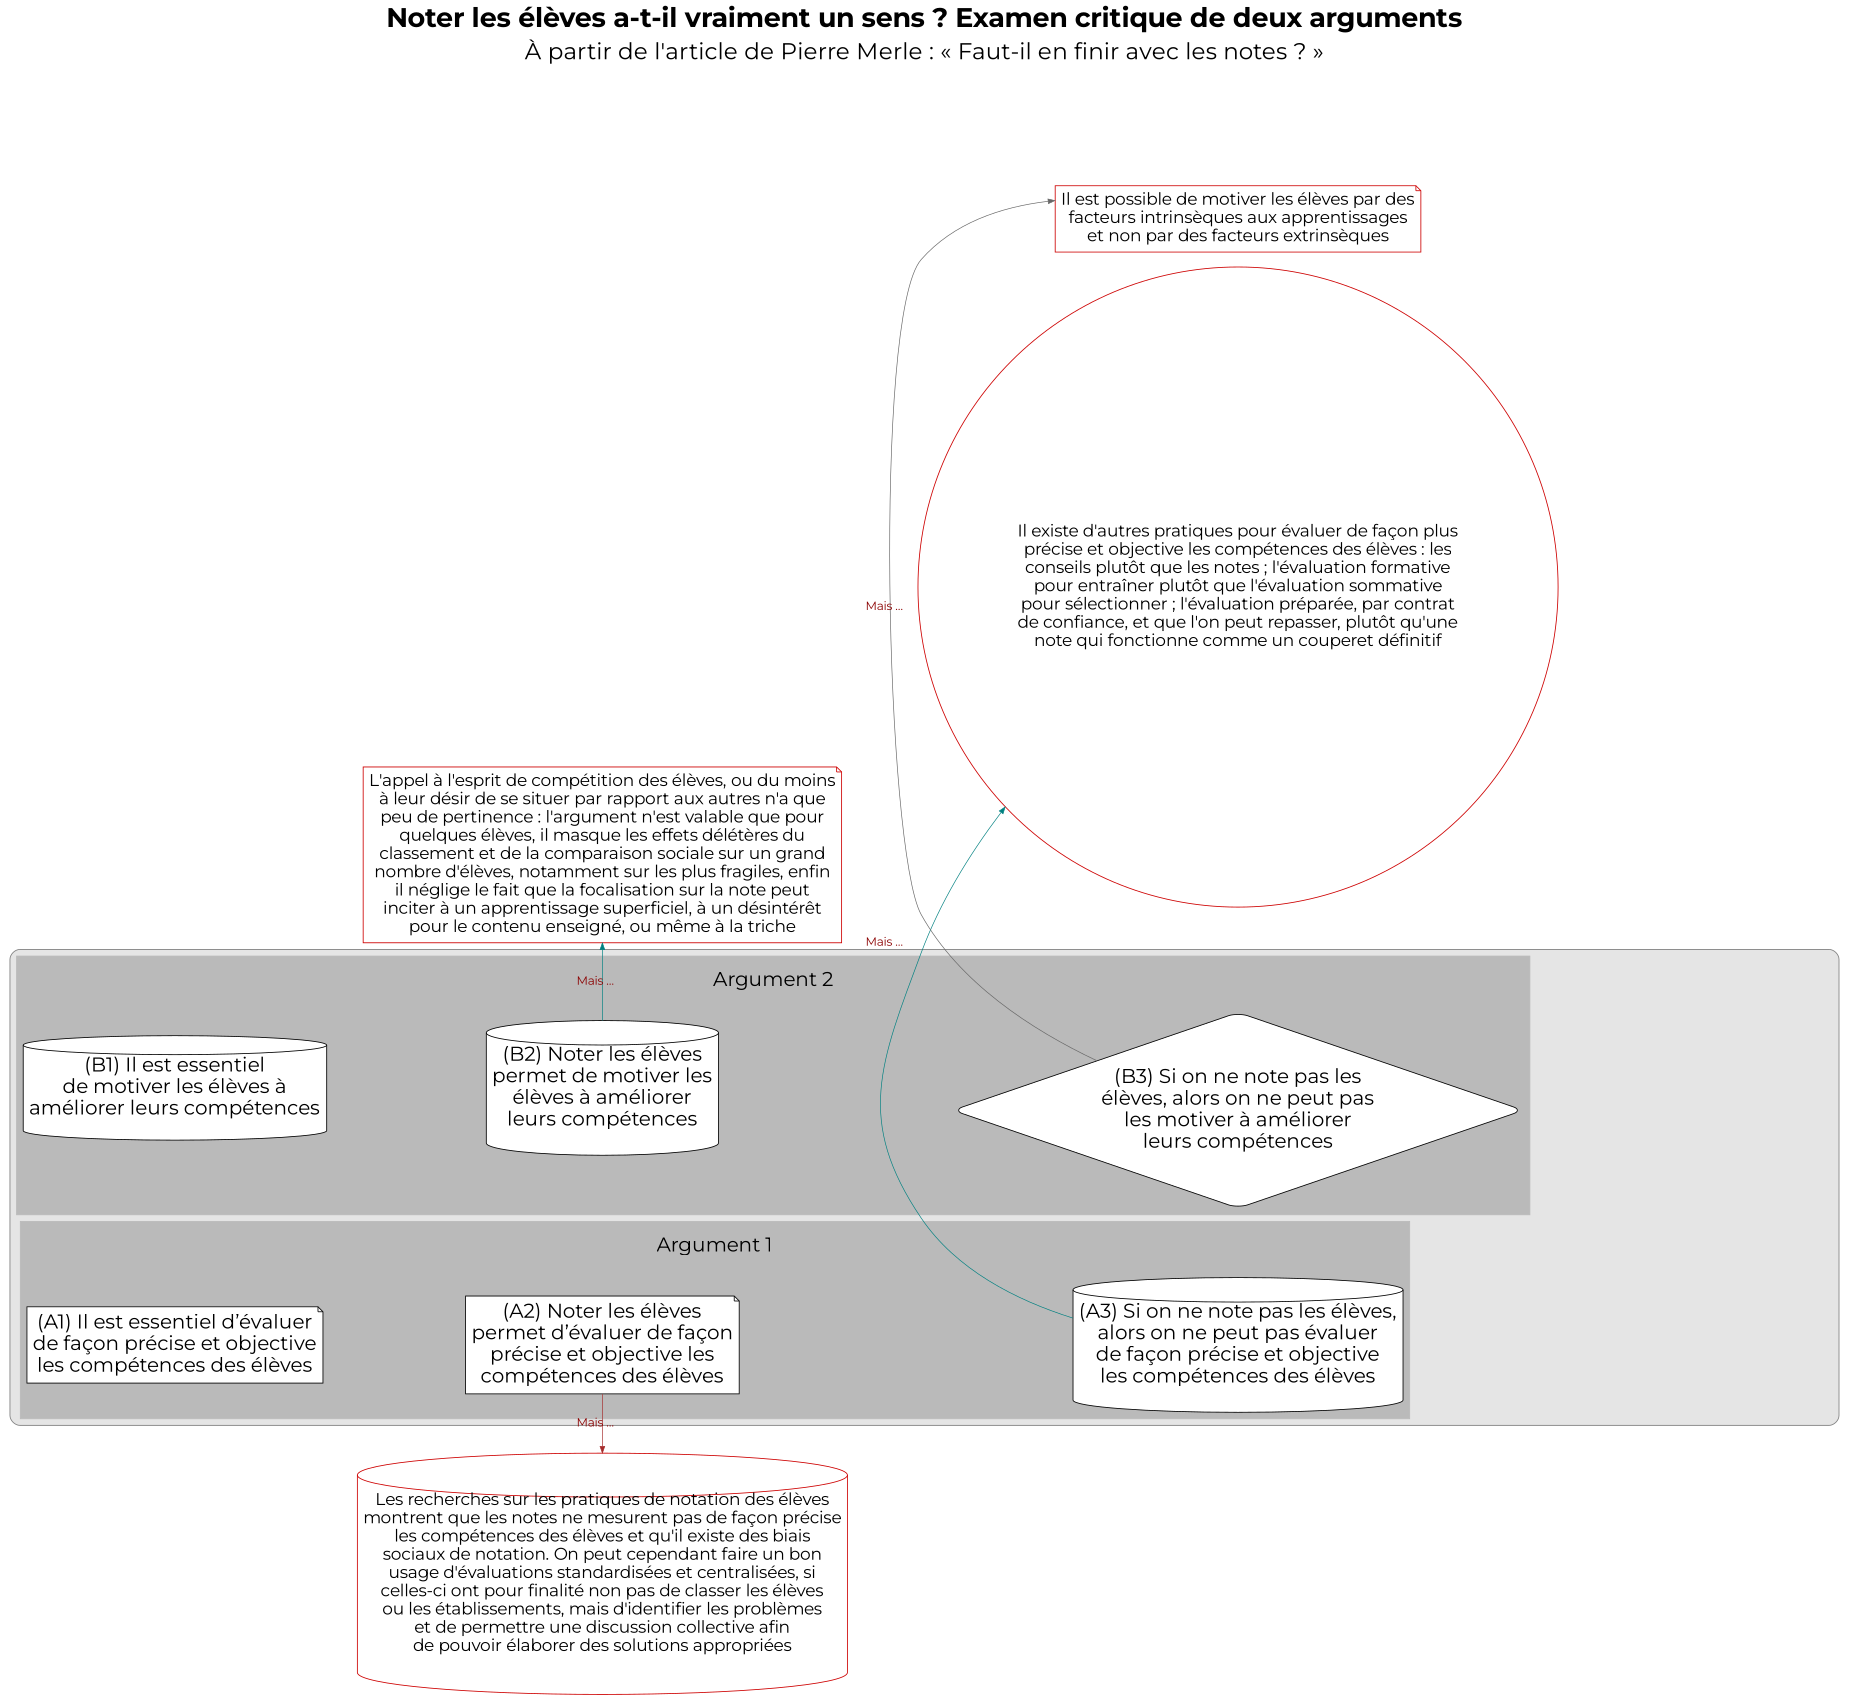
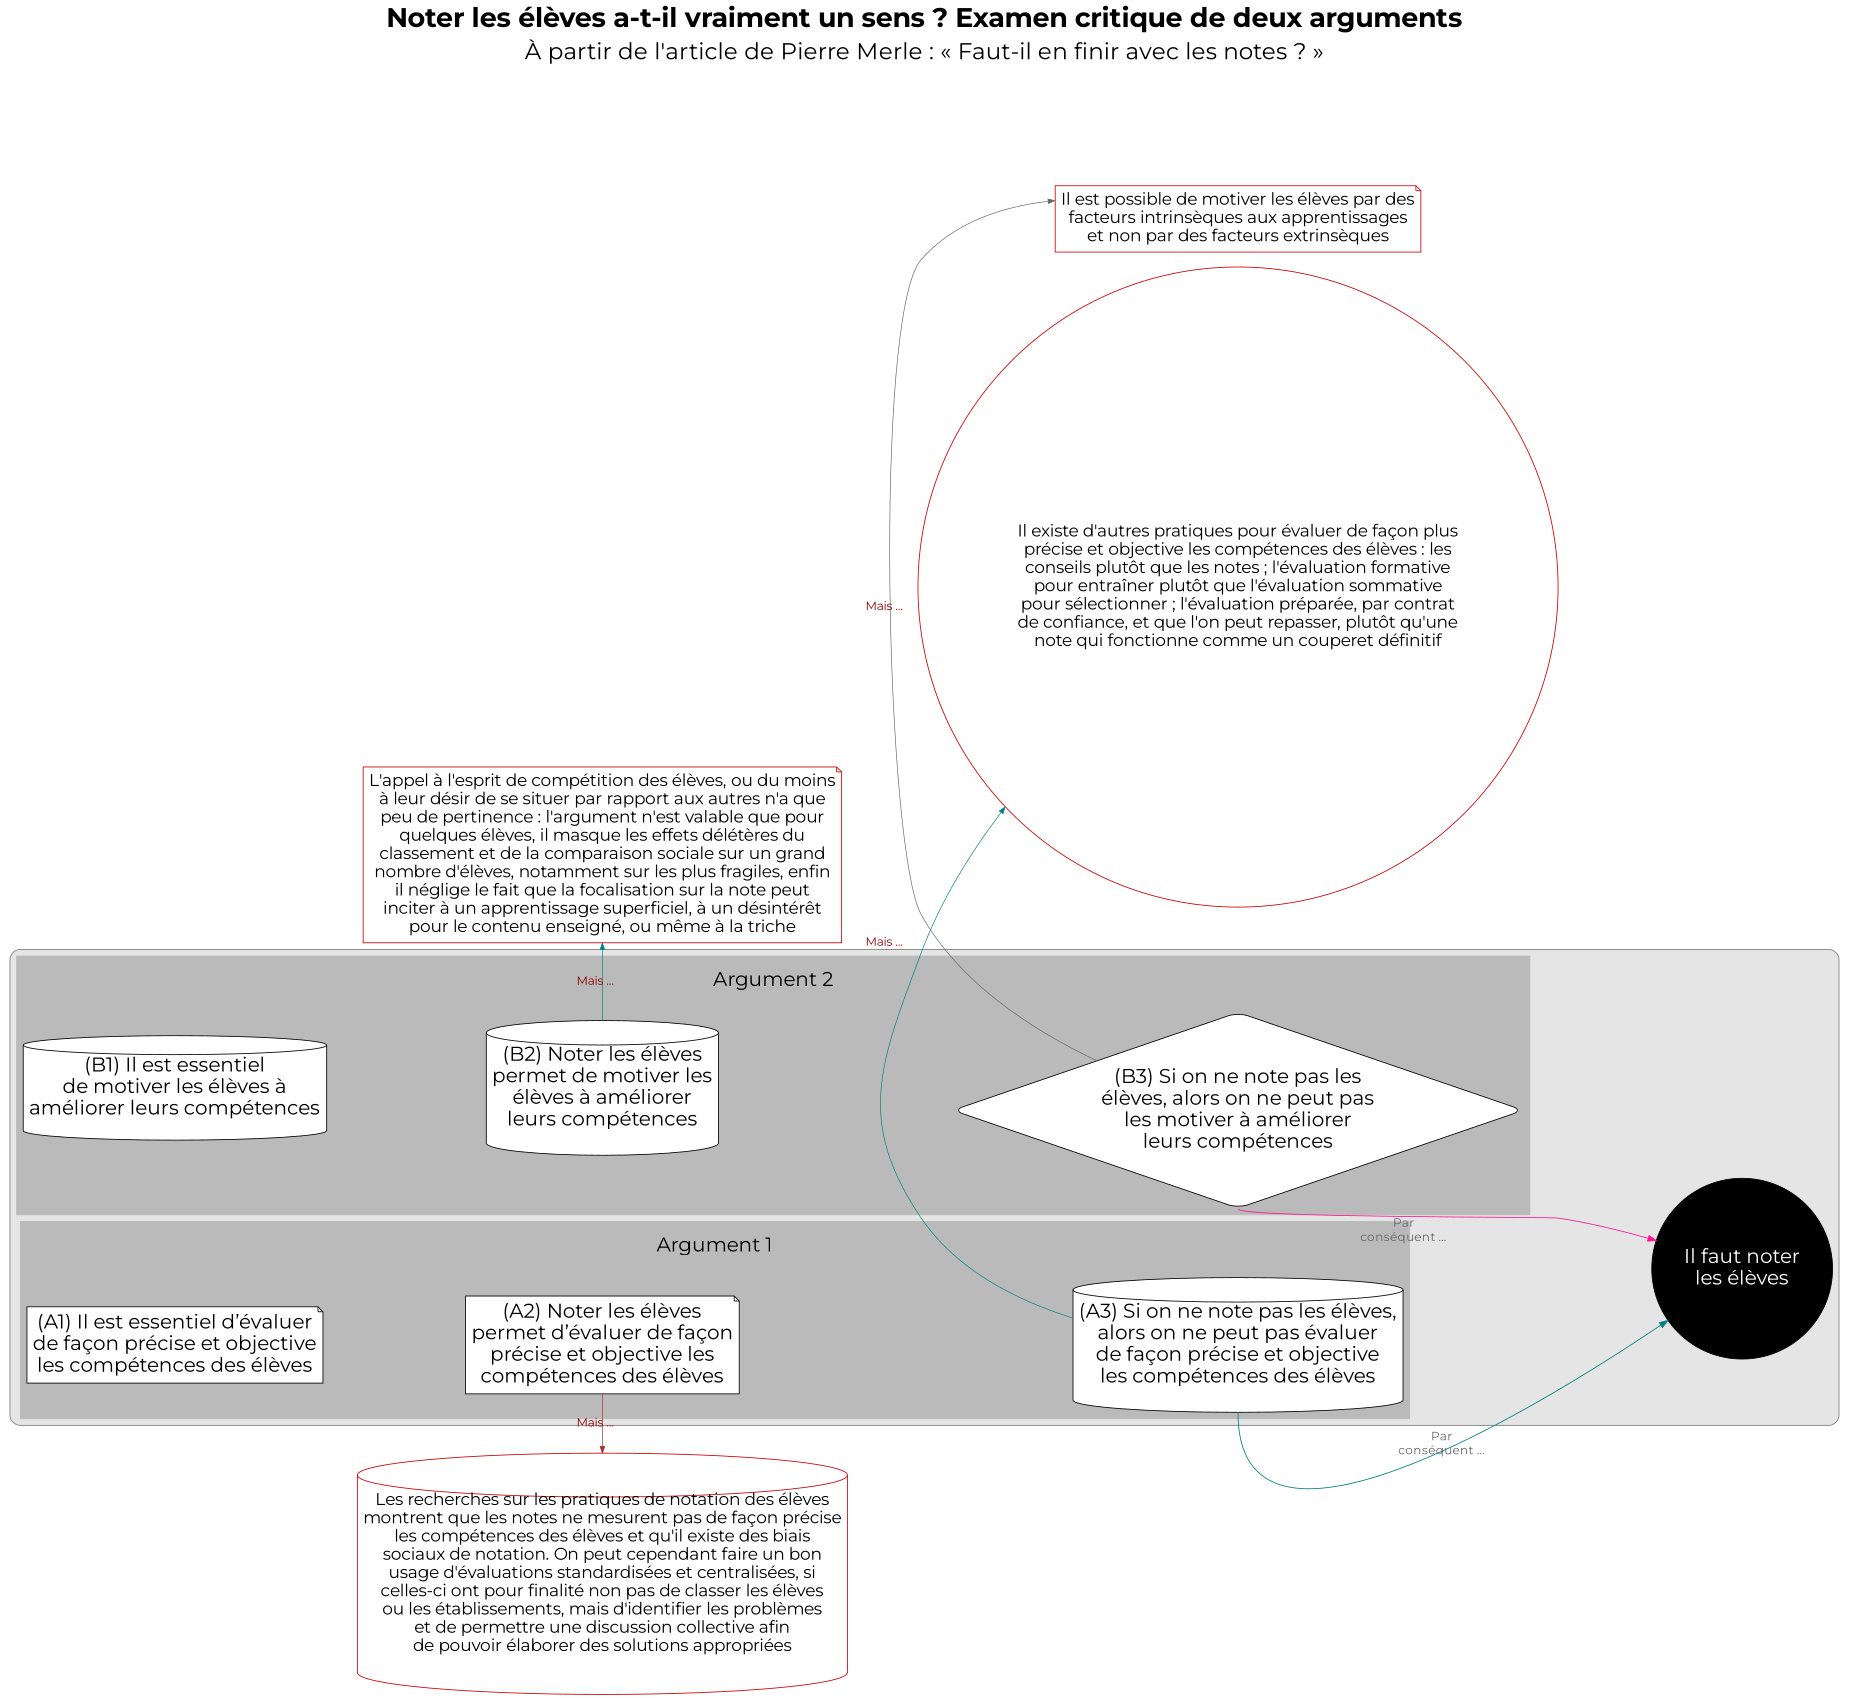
none -> (1742, 1269)
